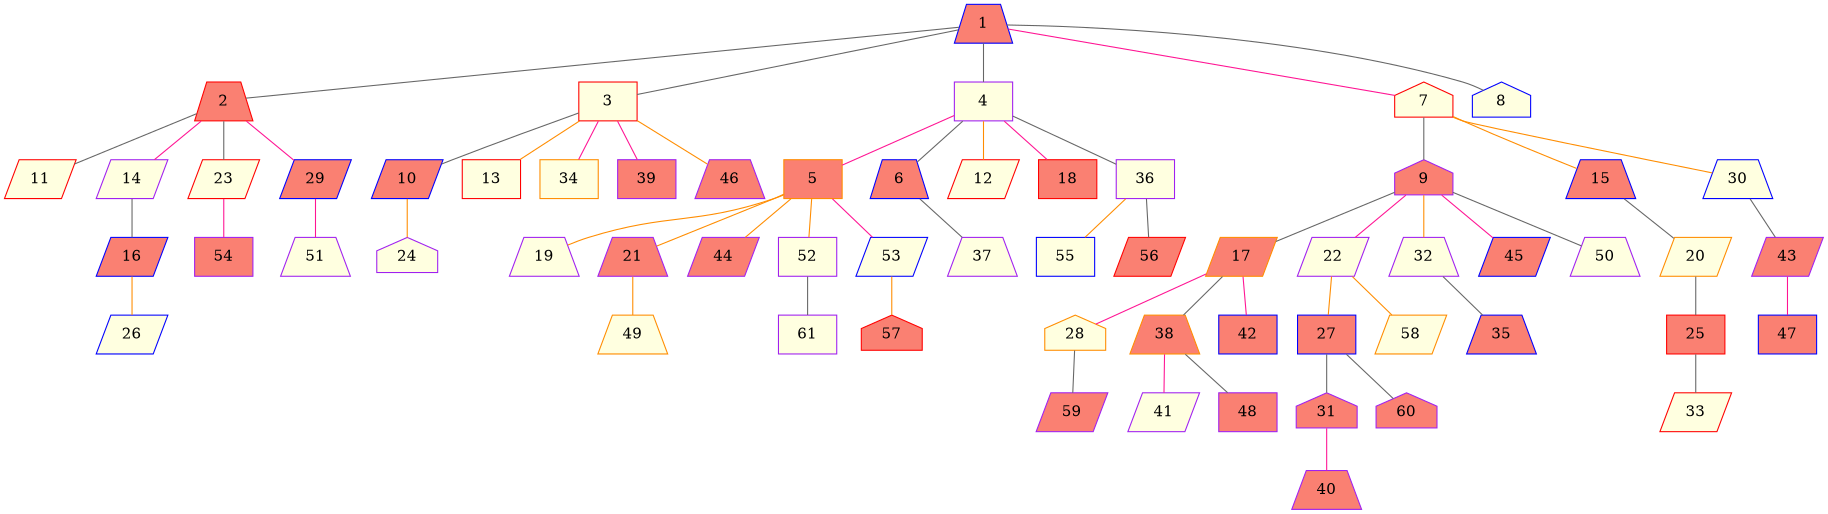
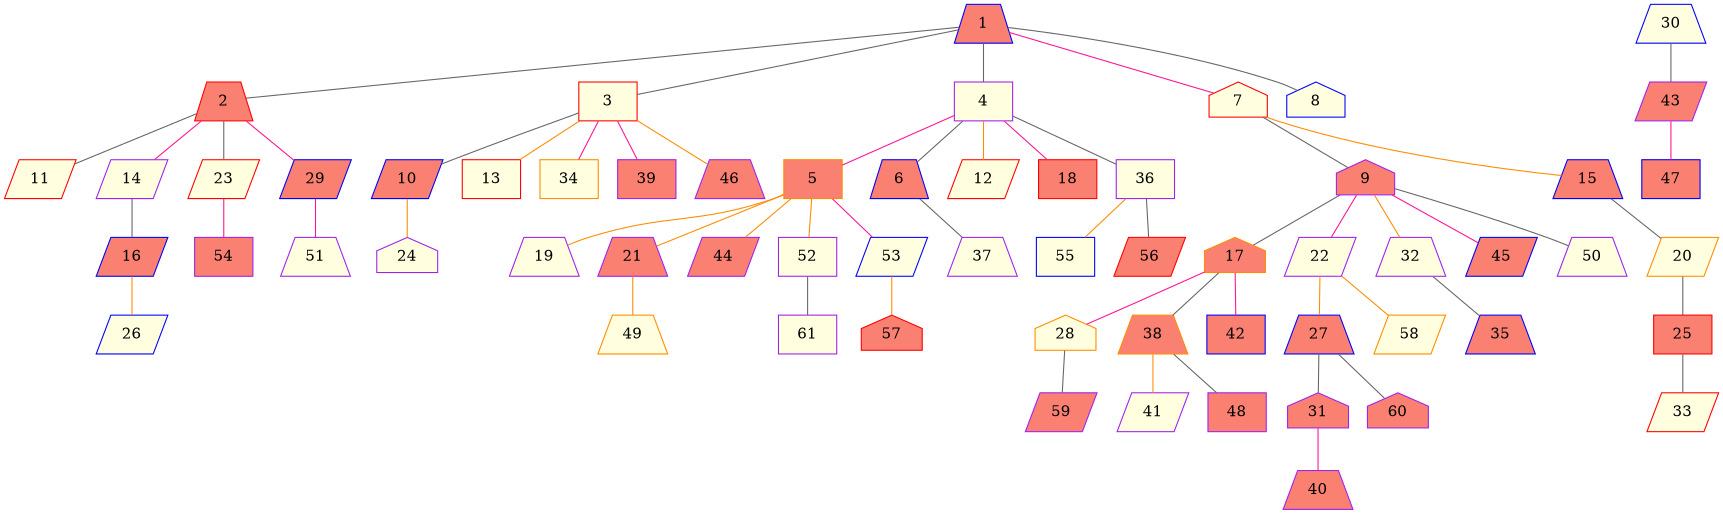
(1582, 147) -> none
(1241, 257) -> (1235, 257)
(1327, 335) -> (1319, 335)
(1164, 374) -> (1153, 373)
